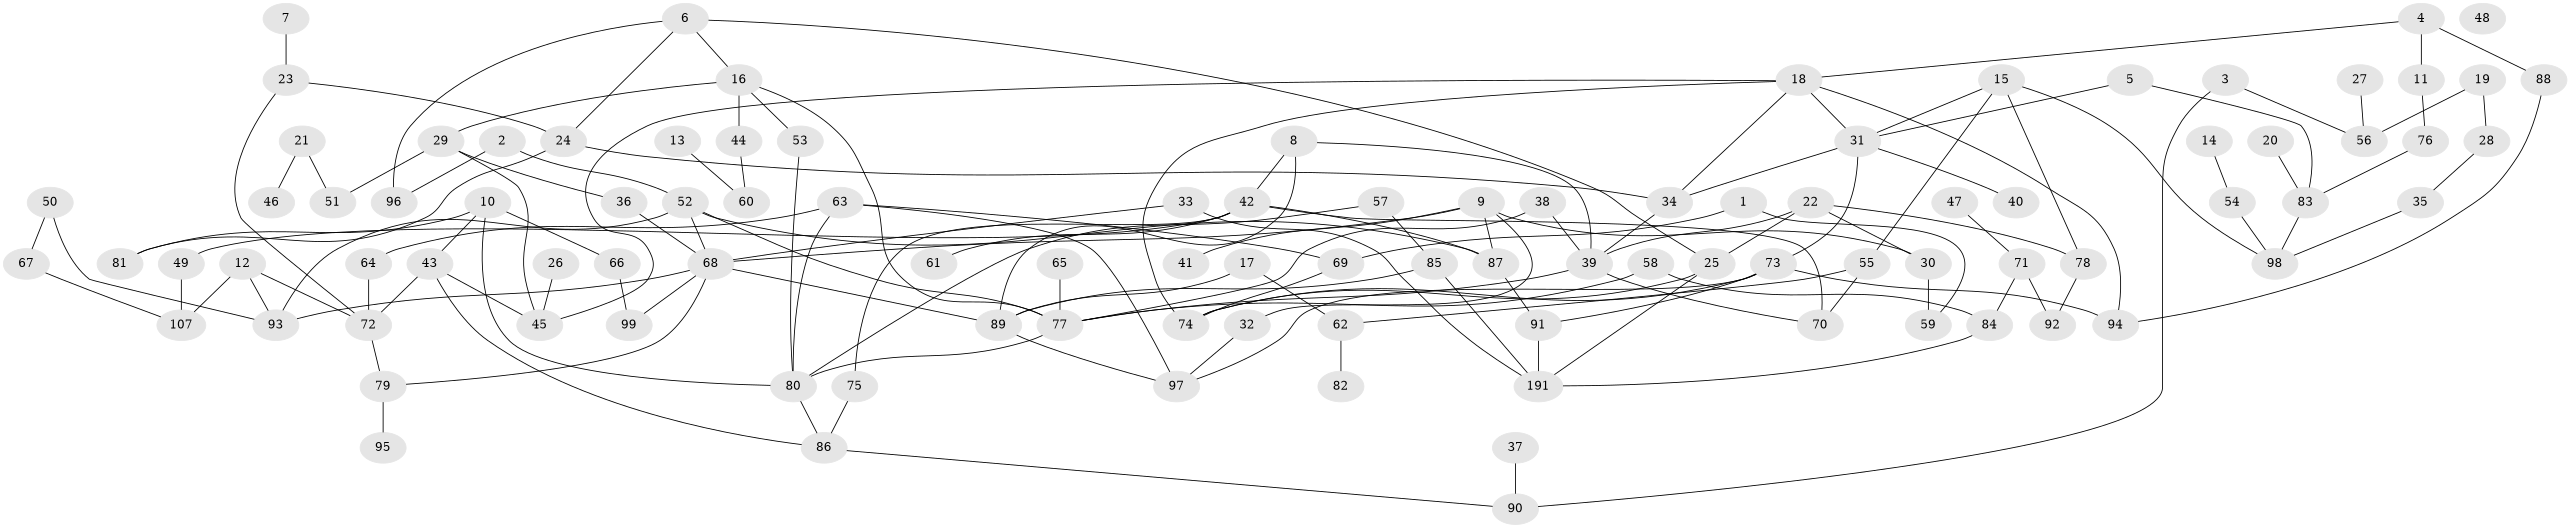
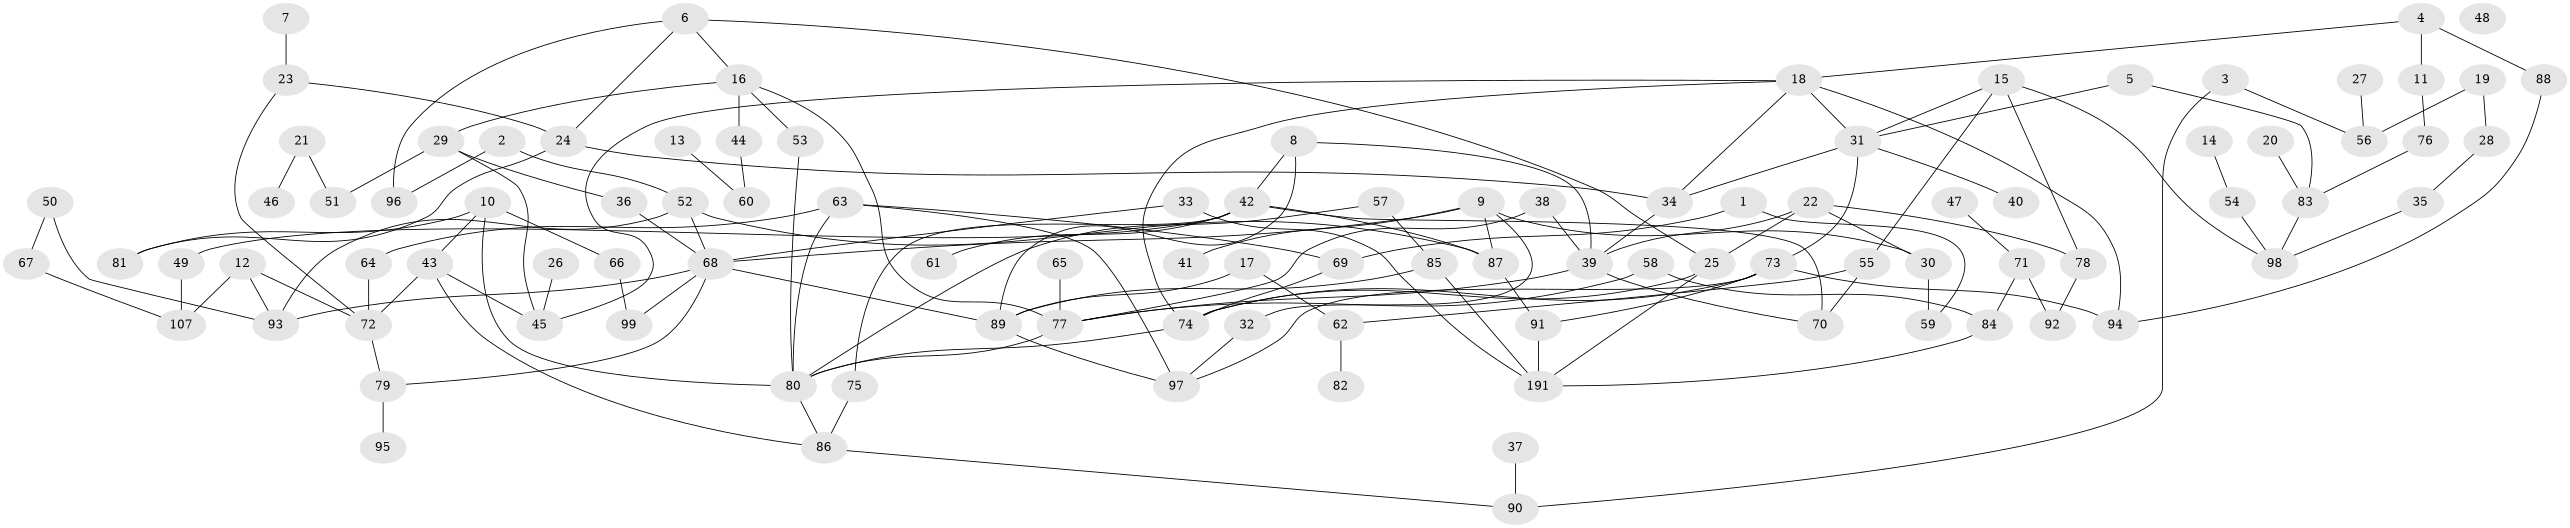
(869, 277) -> none
none -> (1058, 344)
